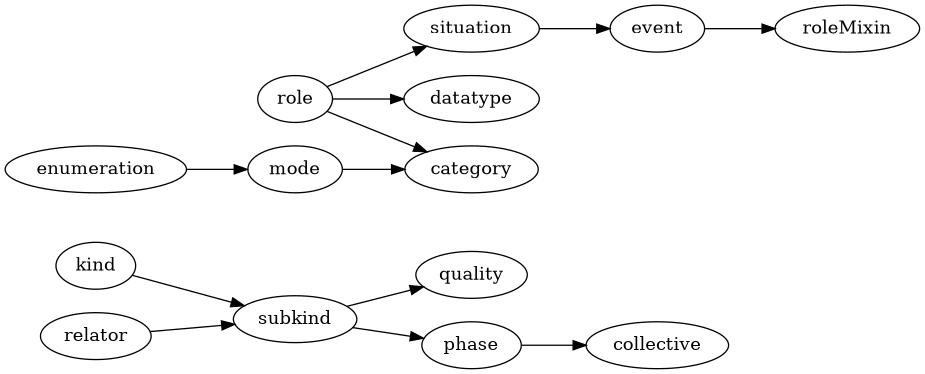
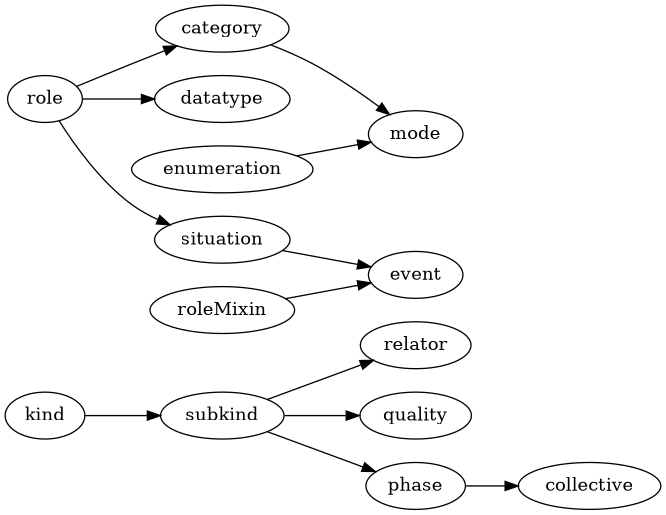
(733, 29) -> (322, 292)
(367, 169) -> (327, 72)
(186, 328) -> (314, 382)
